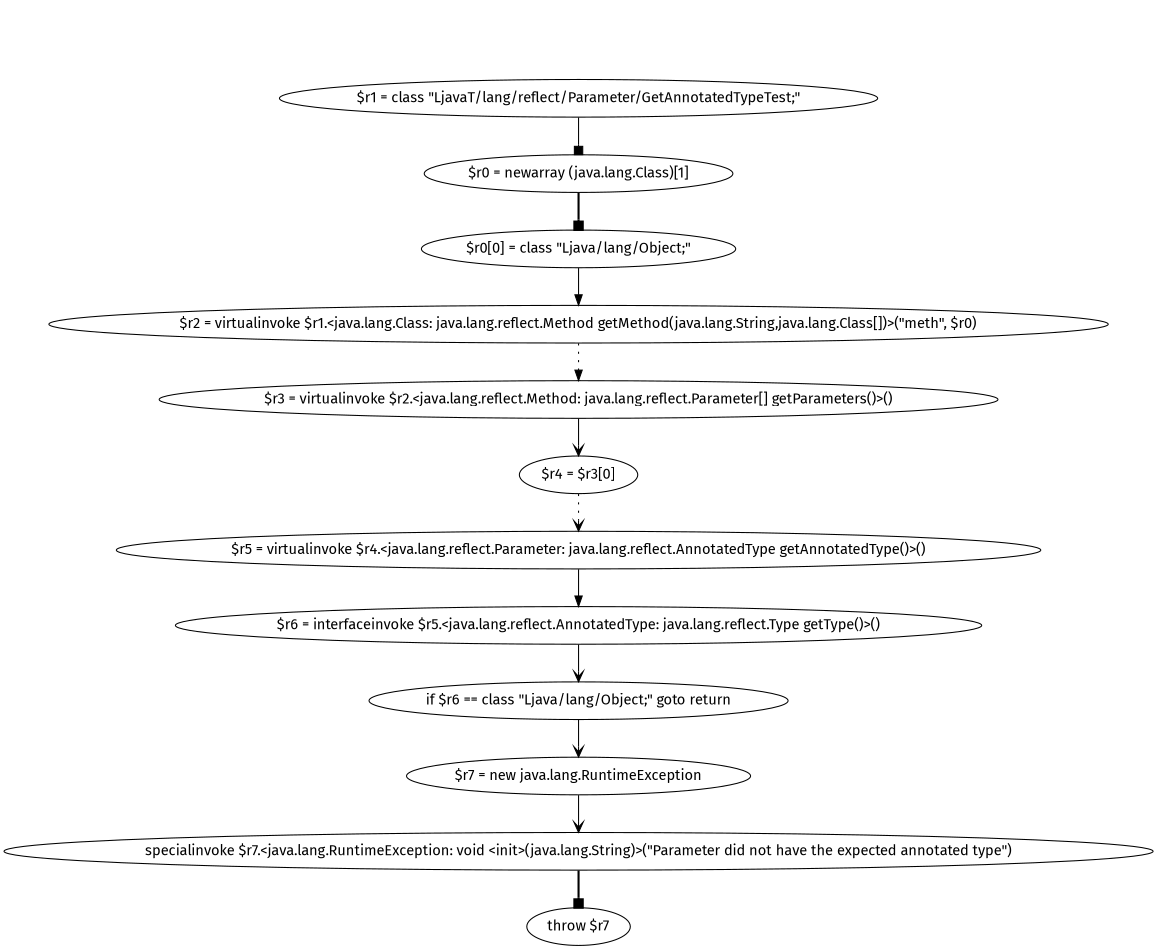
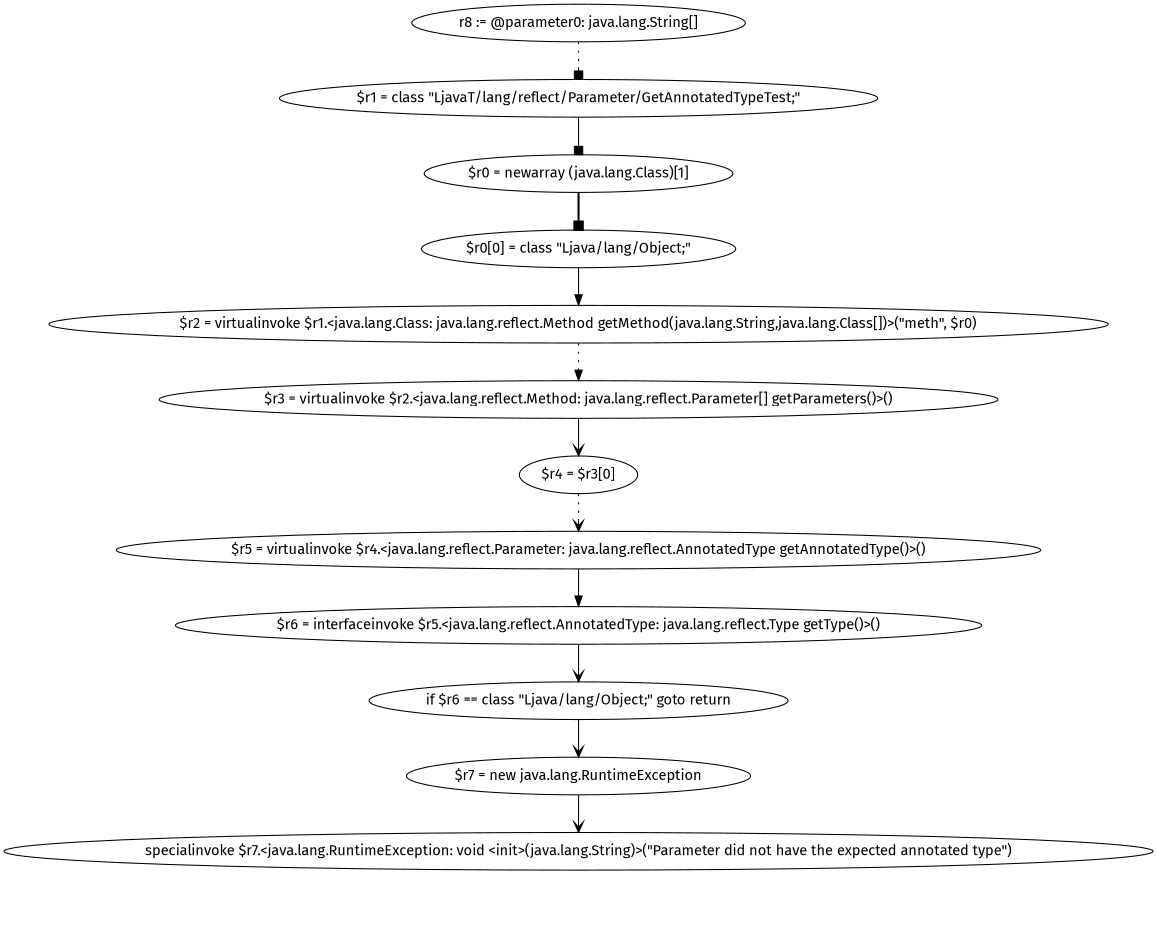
none -> (579, 23)
(579, 927) -> none
